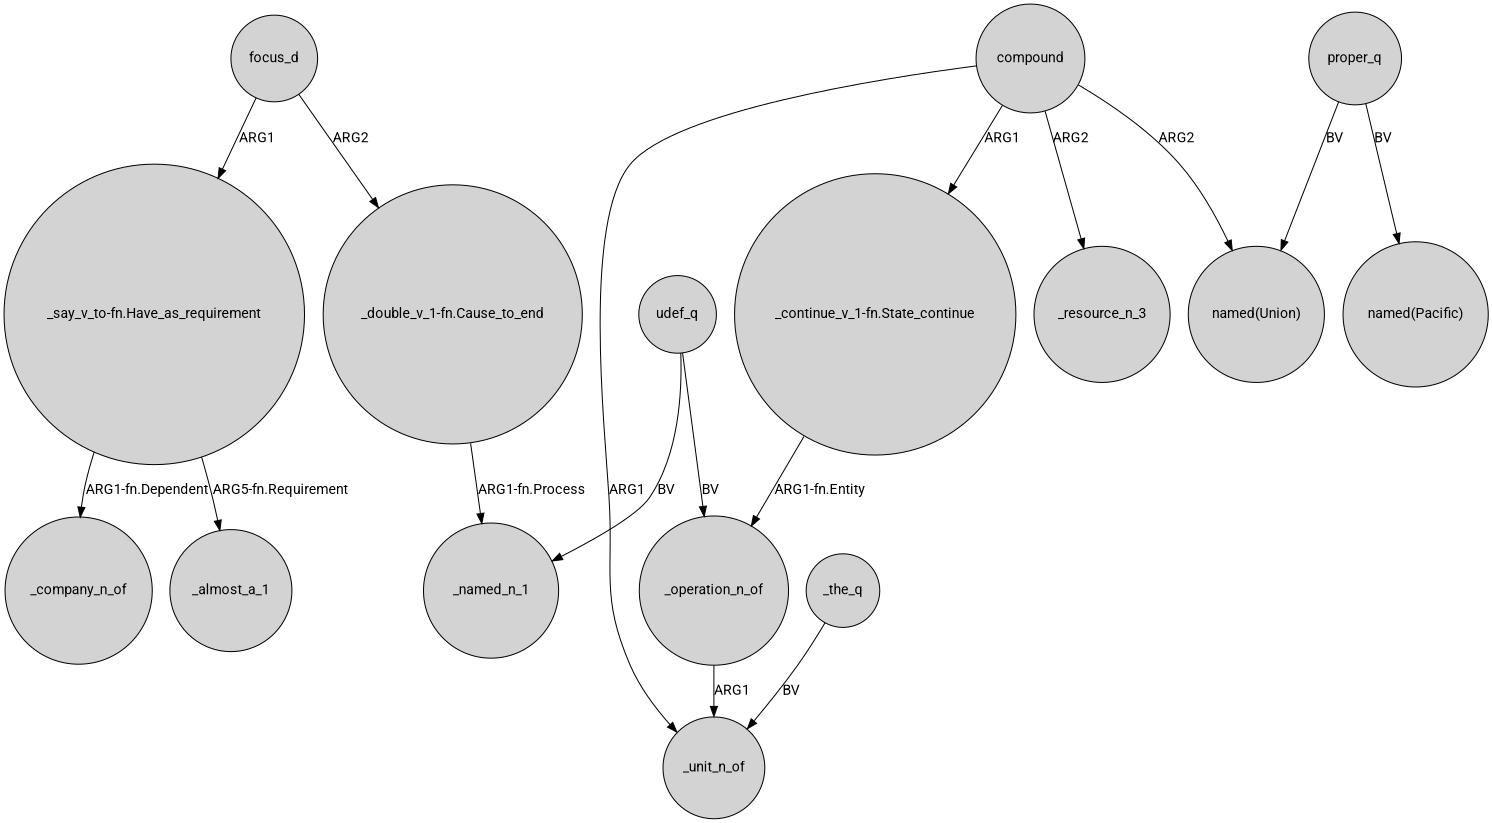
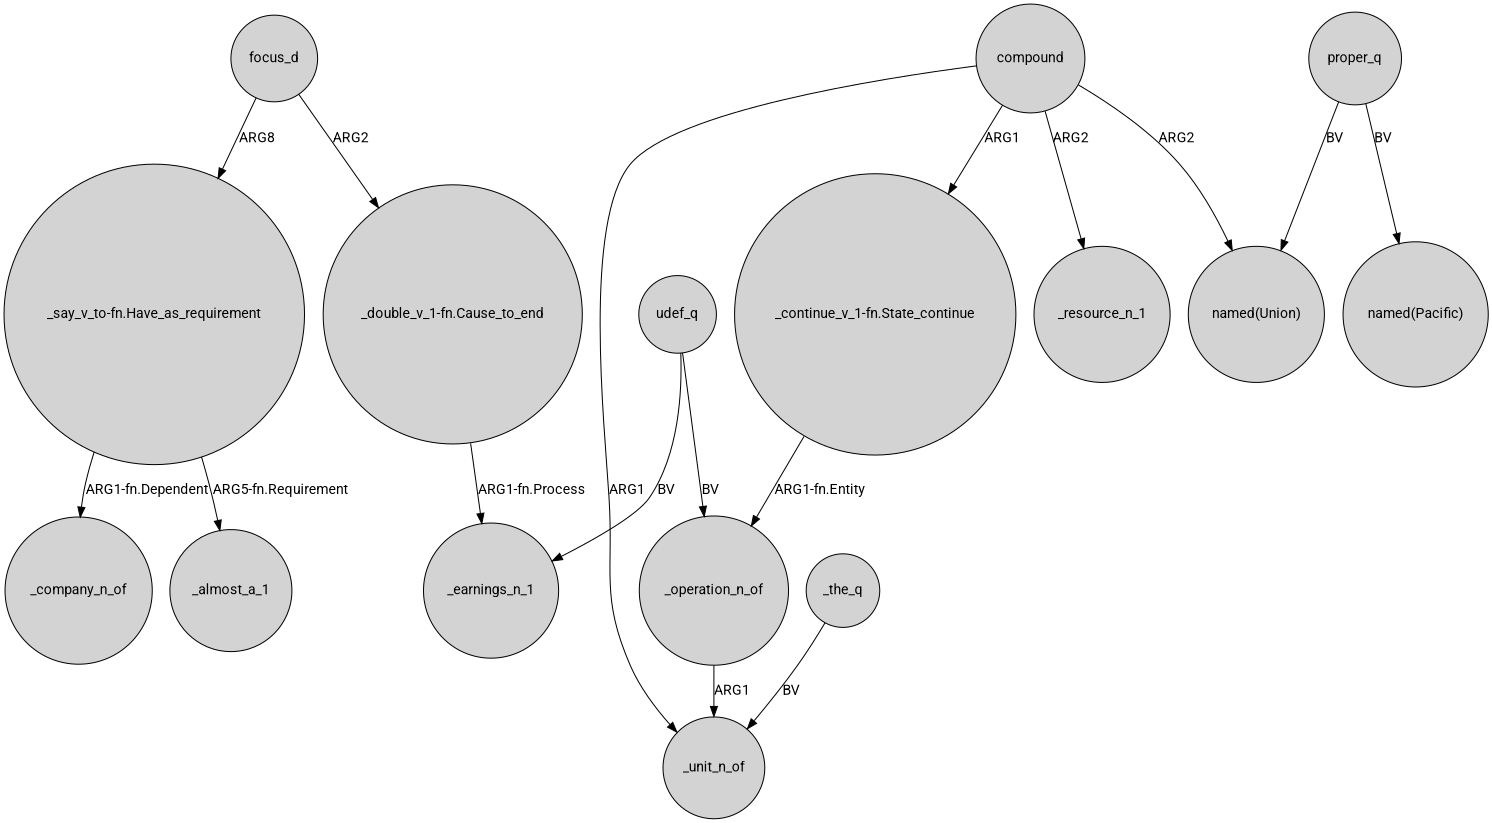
(257, 139) -> (257, 139)
(1102, 314) -> (1102, 314)
(491, 591) -> (491, 591)
